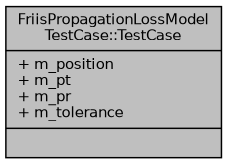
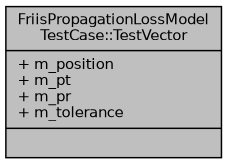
(114, 36) -> (114, 36)
